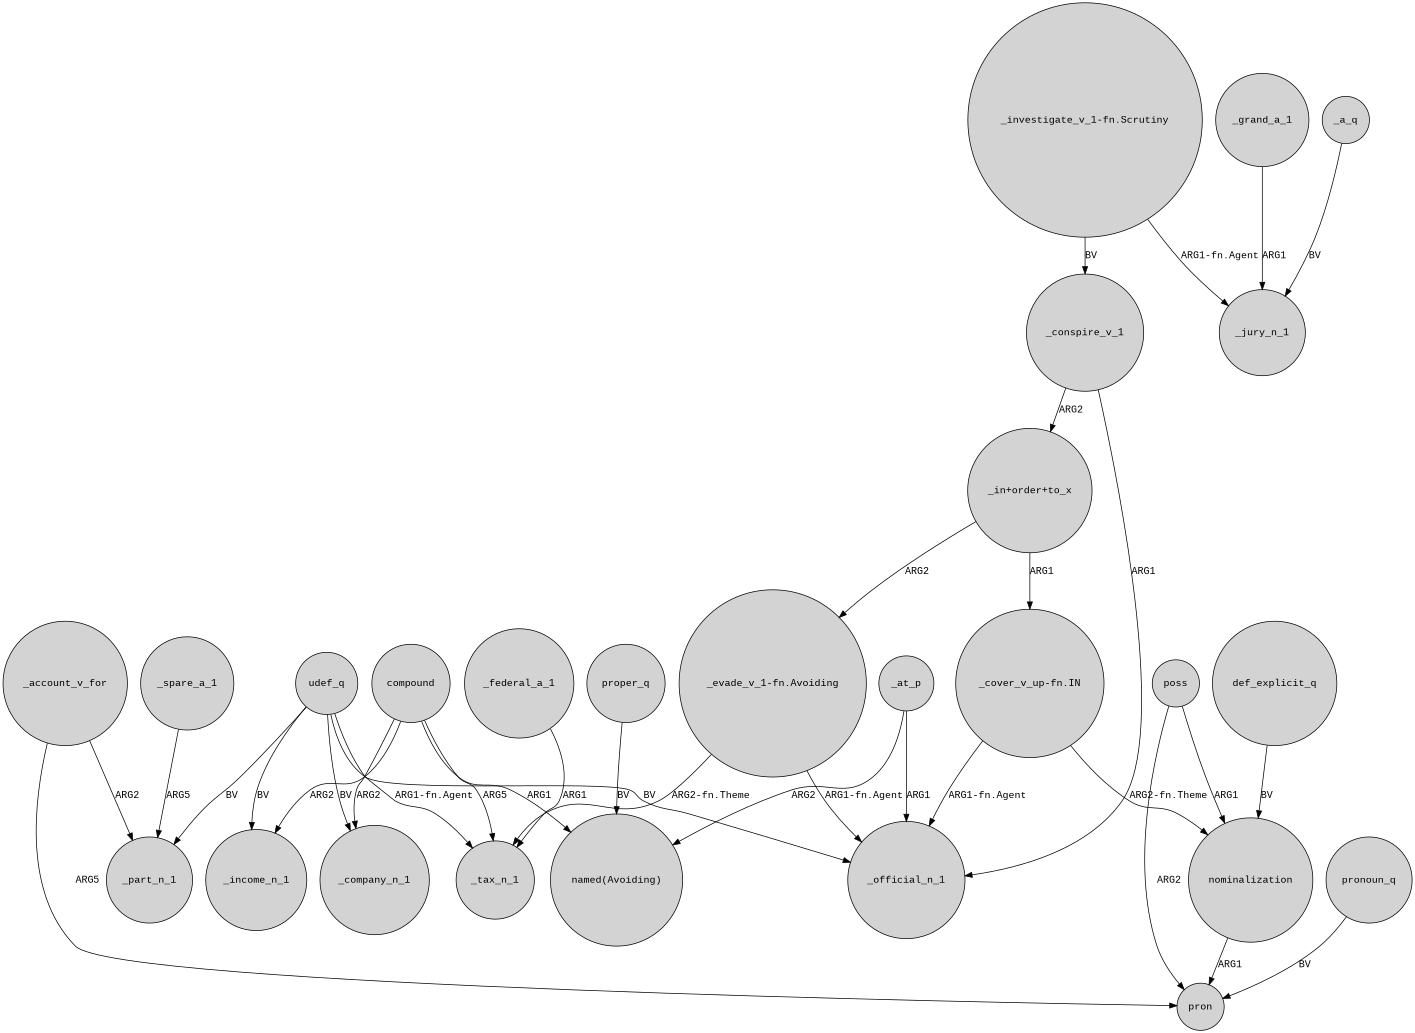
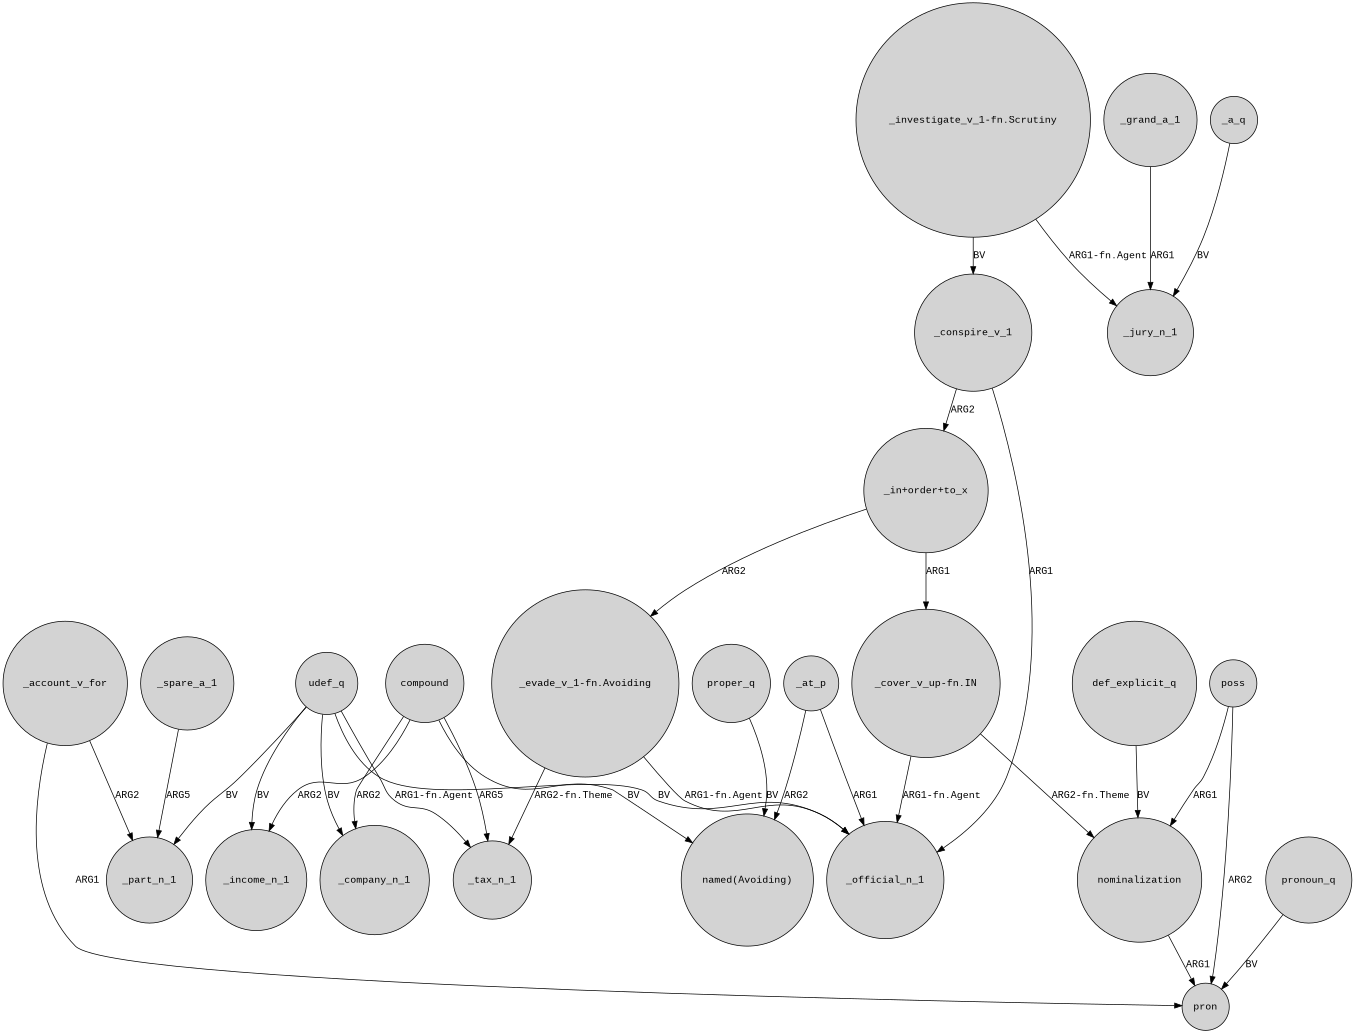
(519, 683) -> none
(540, 795) -> (634, 795)
(88, 880) -> (88, 880)
